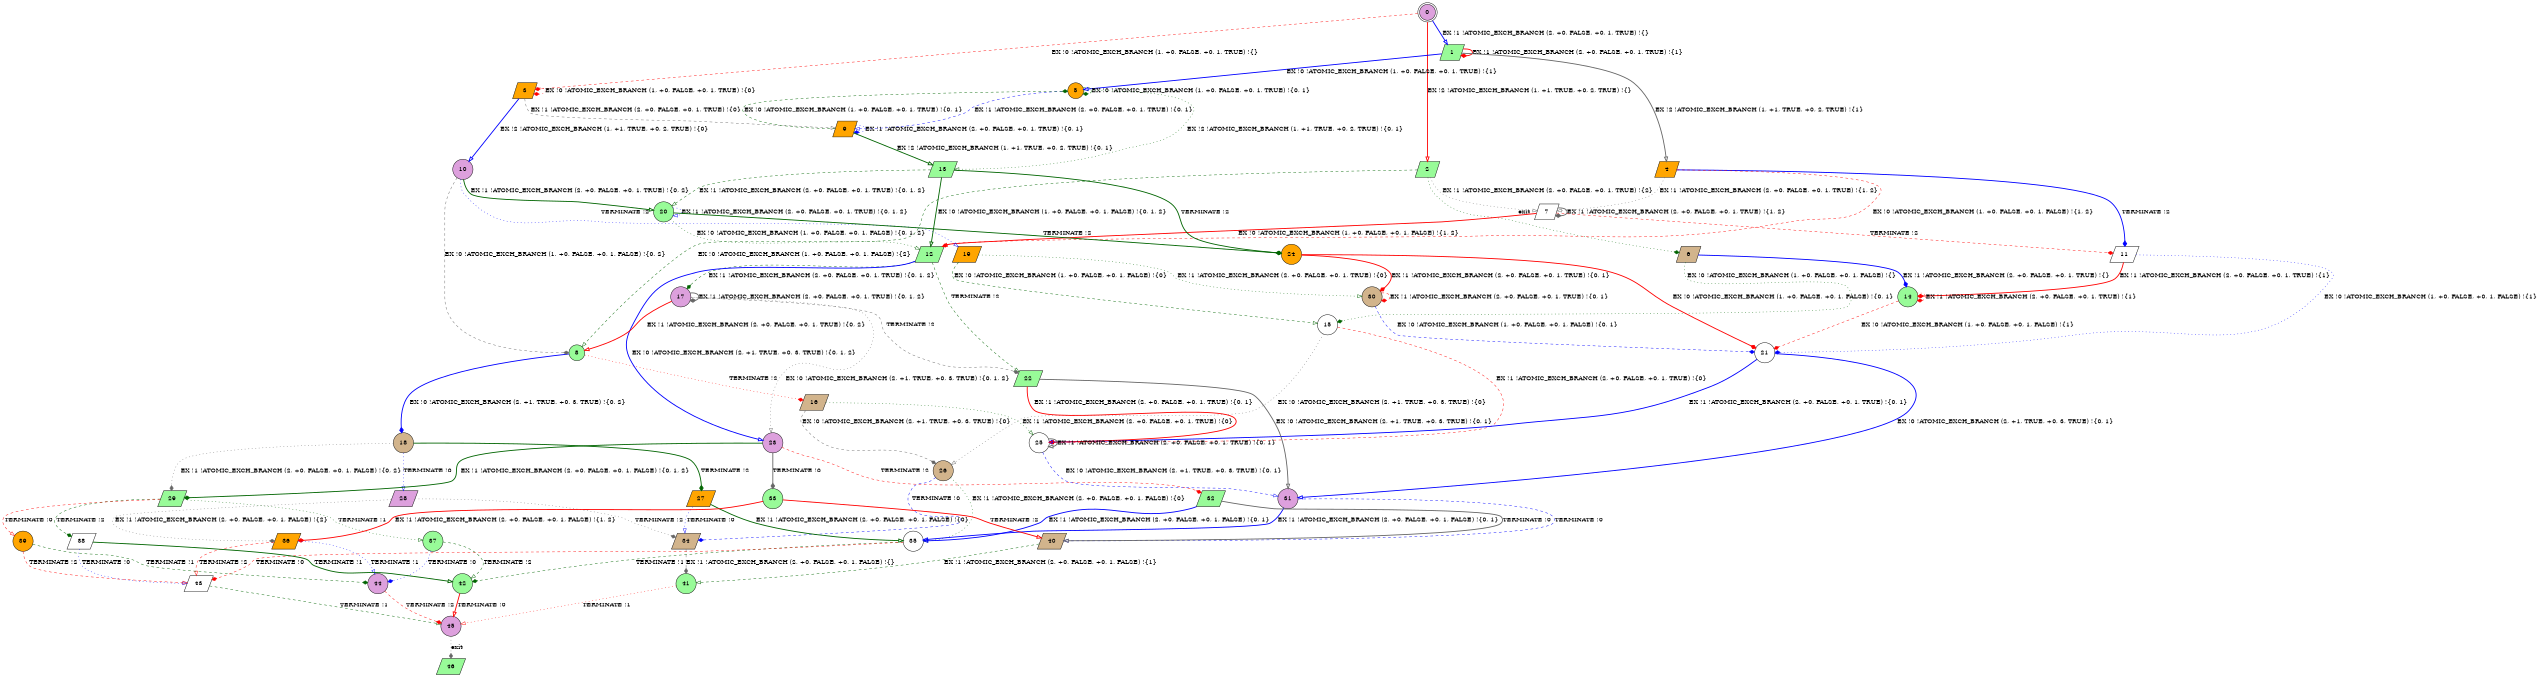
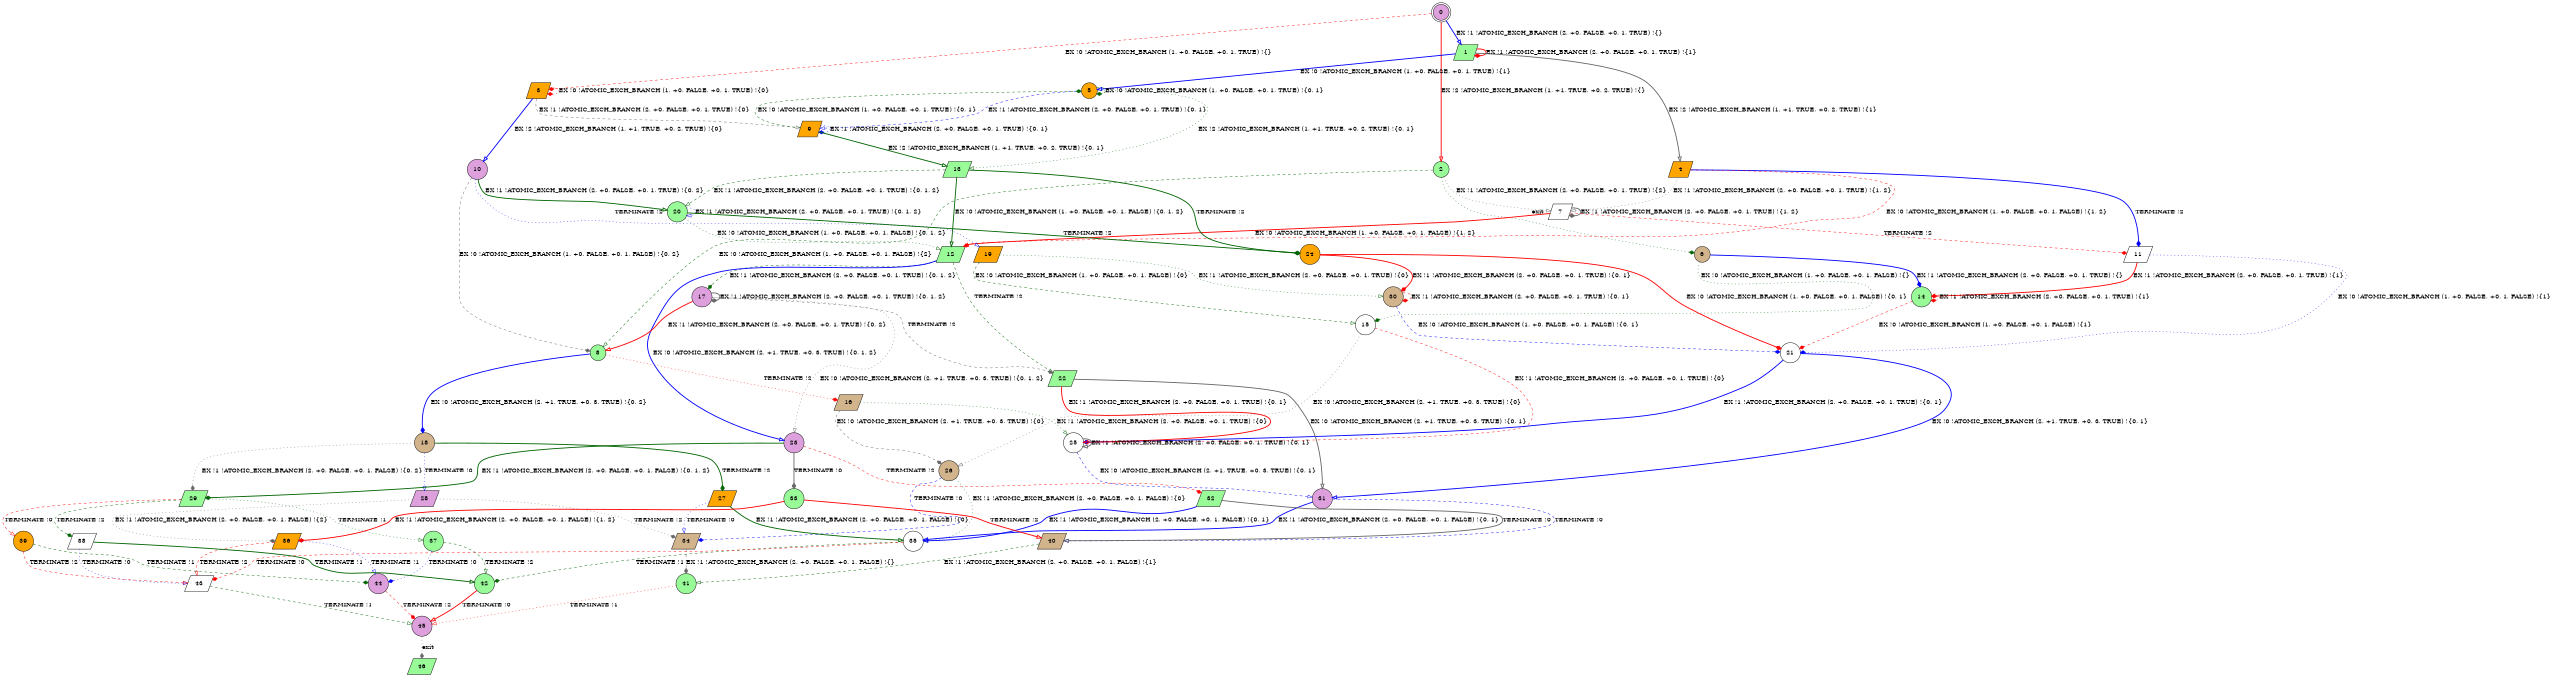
(1428, 169) -> (1441, 169)
(1689, 254) -> (1702, 254)
